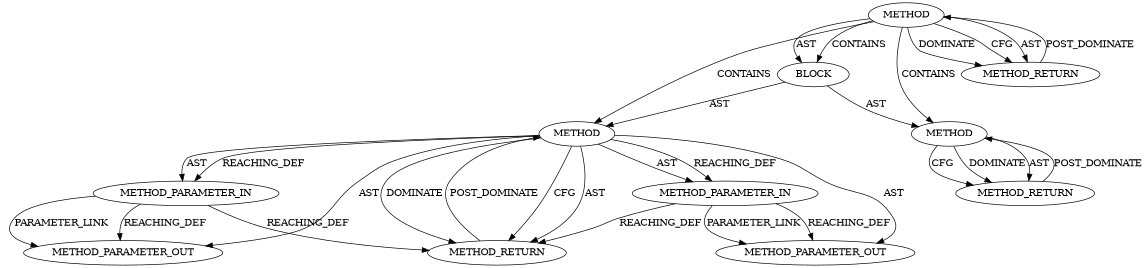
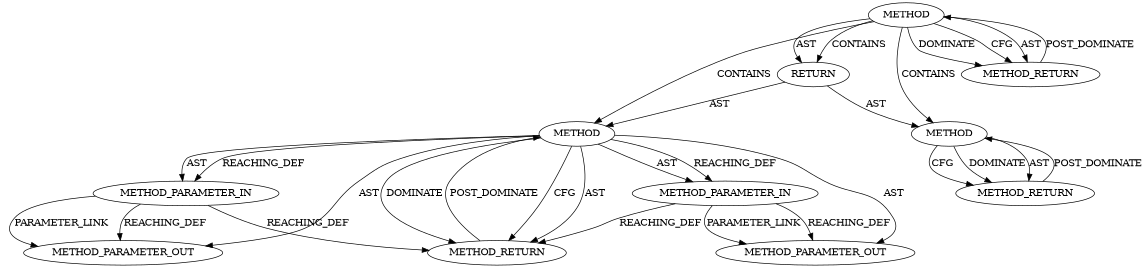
(813, 74) -> (813, 74)
